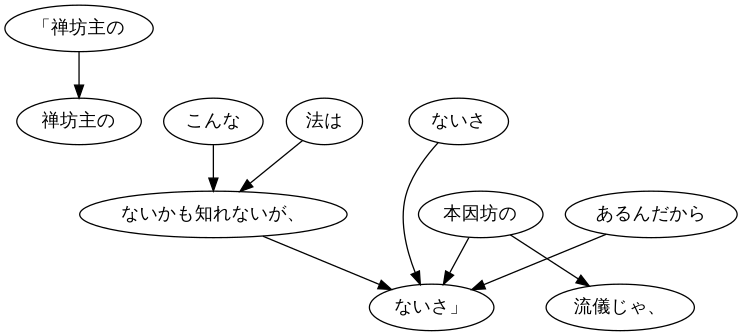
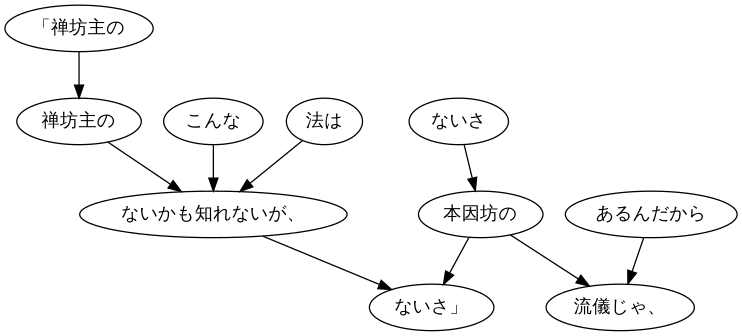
none -> (139, 163)
(404, 204) -> (468, 161)
(536, 263) -> (638, 255)
